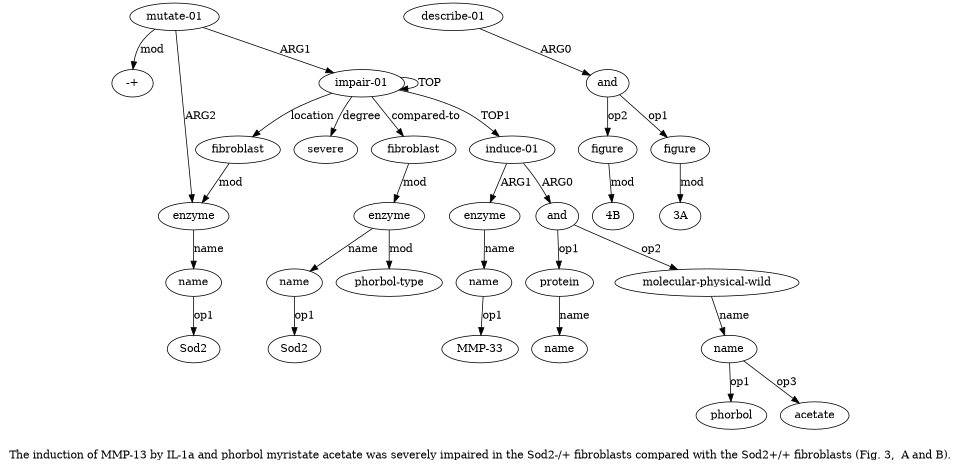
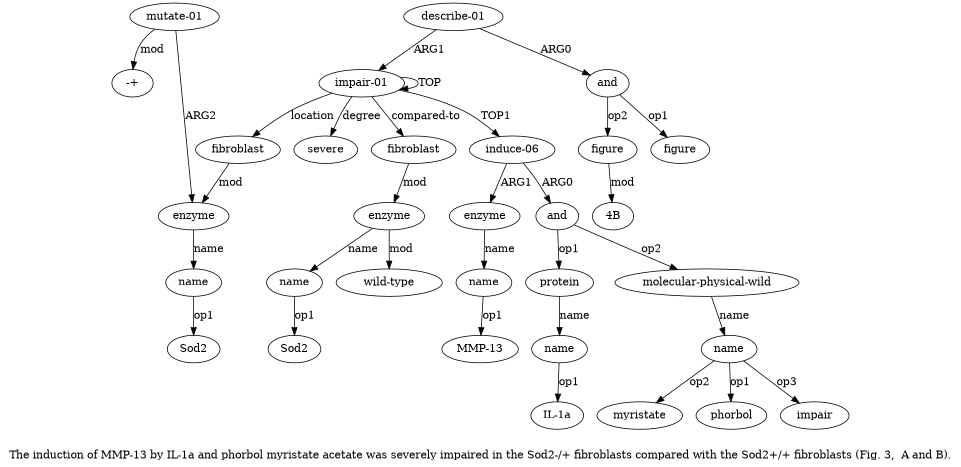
(265, 49) -> (410, 48)
(512, 150) -> (512, 150)
(680, 216) -> none
(389, 283) -> (389, 283)
(480, 349) -> (480, 349)
none -> (557, 416)
none -> (640, 416)
(815, 416) -> (815, 416)
